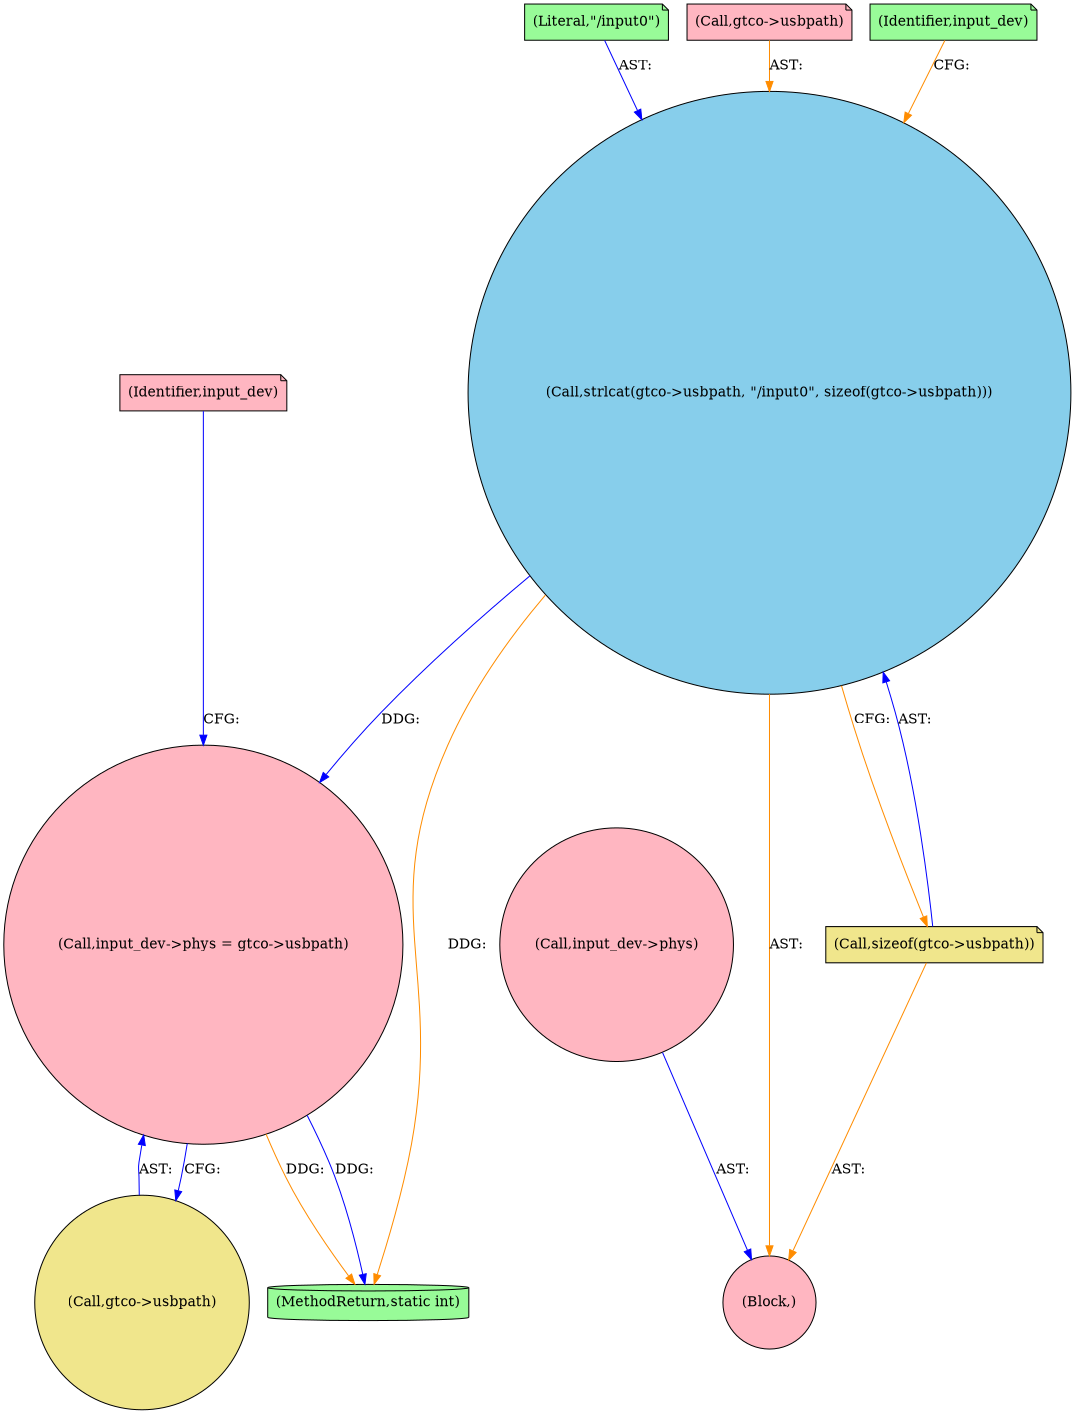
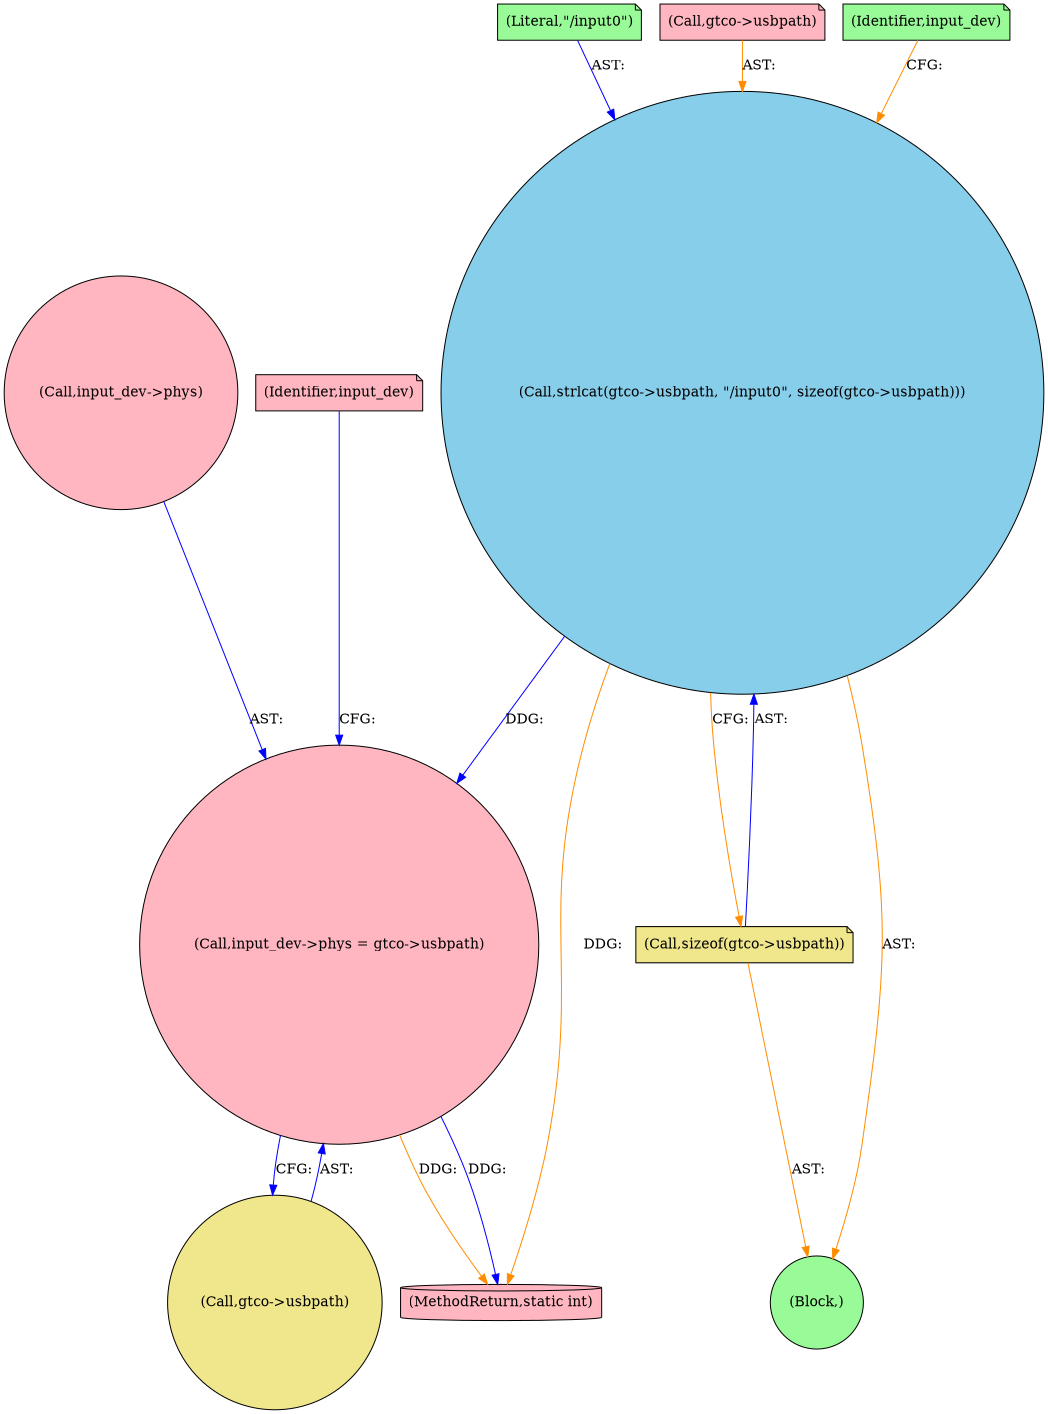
(705, 1151) -> (213, 626)
(368, 1303) -> (501, 1303)
(769, 1303) -> (817, 1303)
